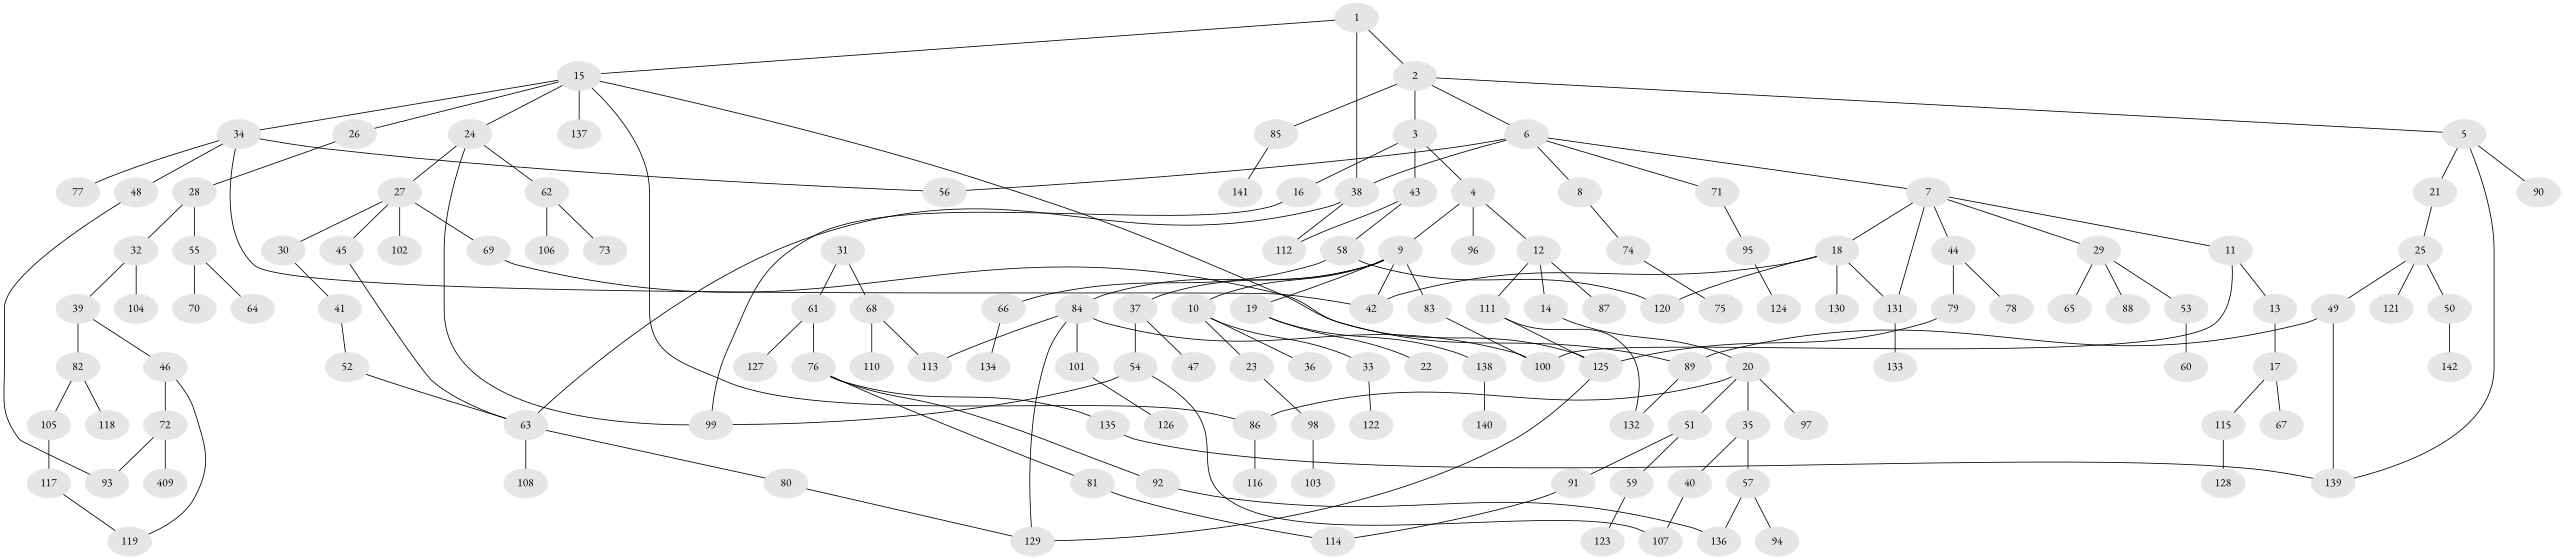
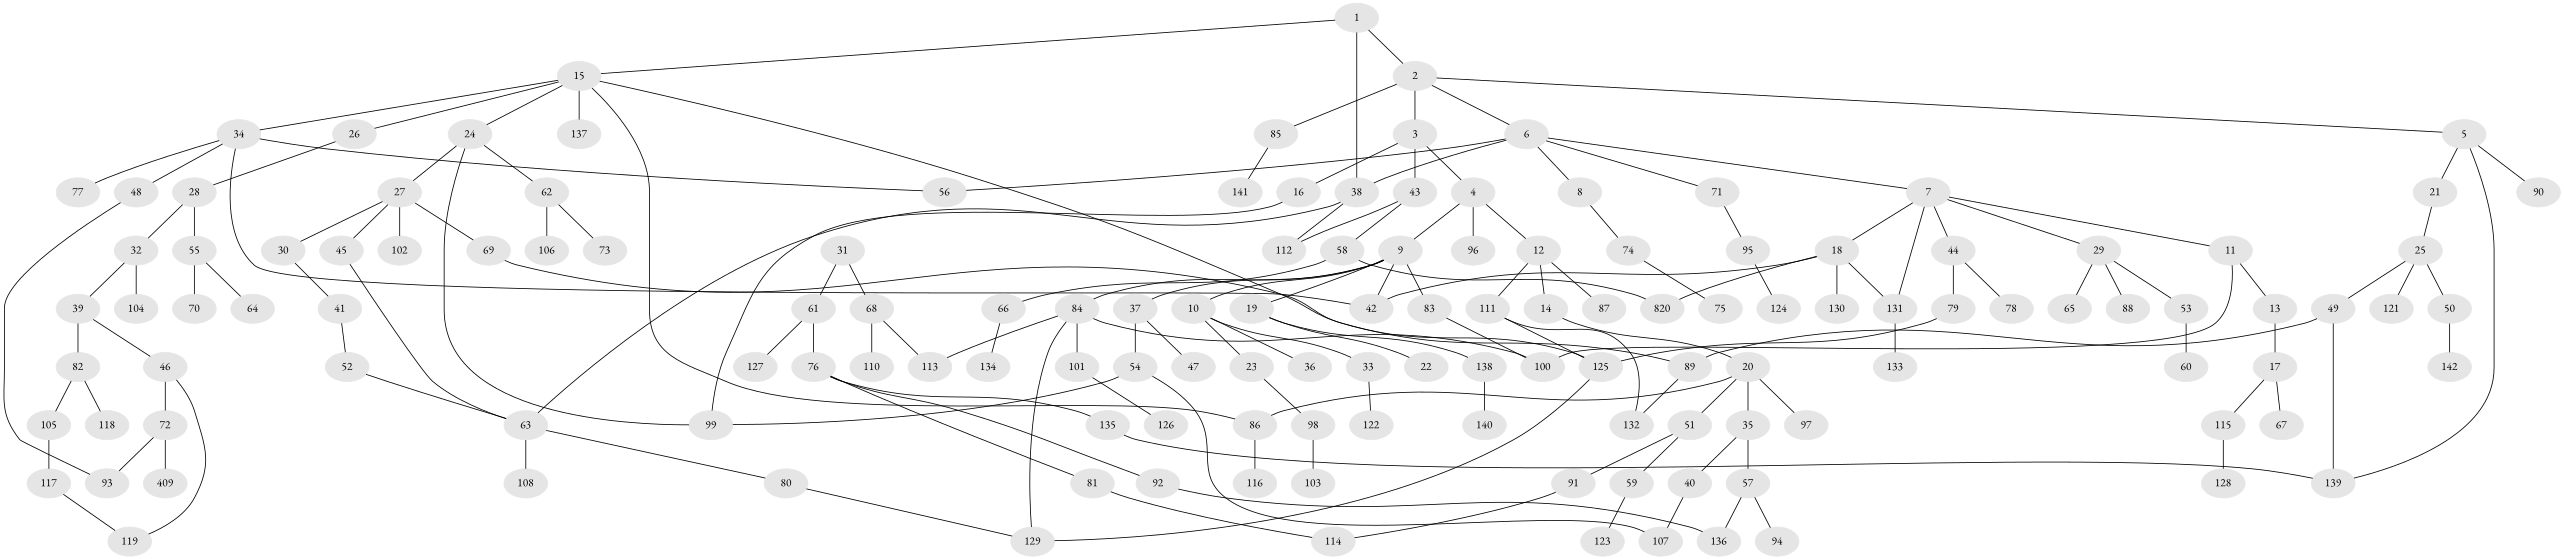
(1662, 309) -> (1662, 309)
